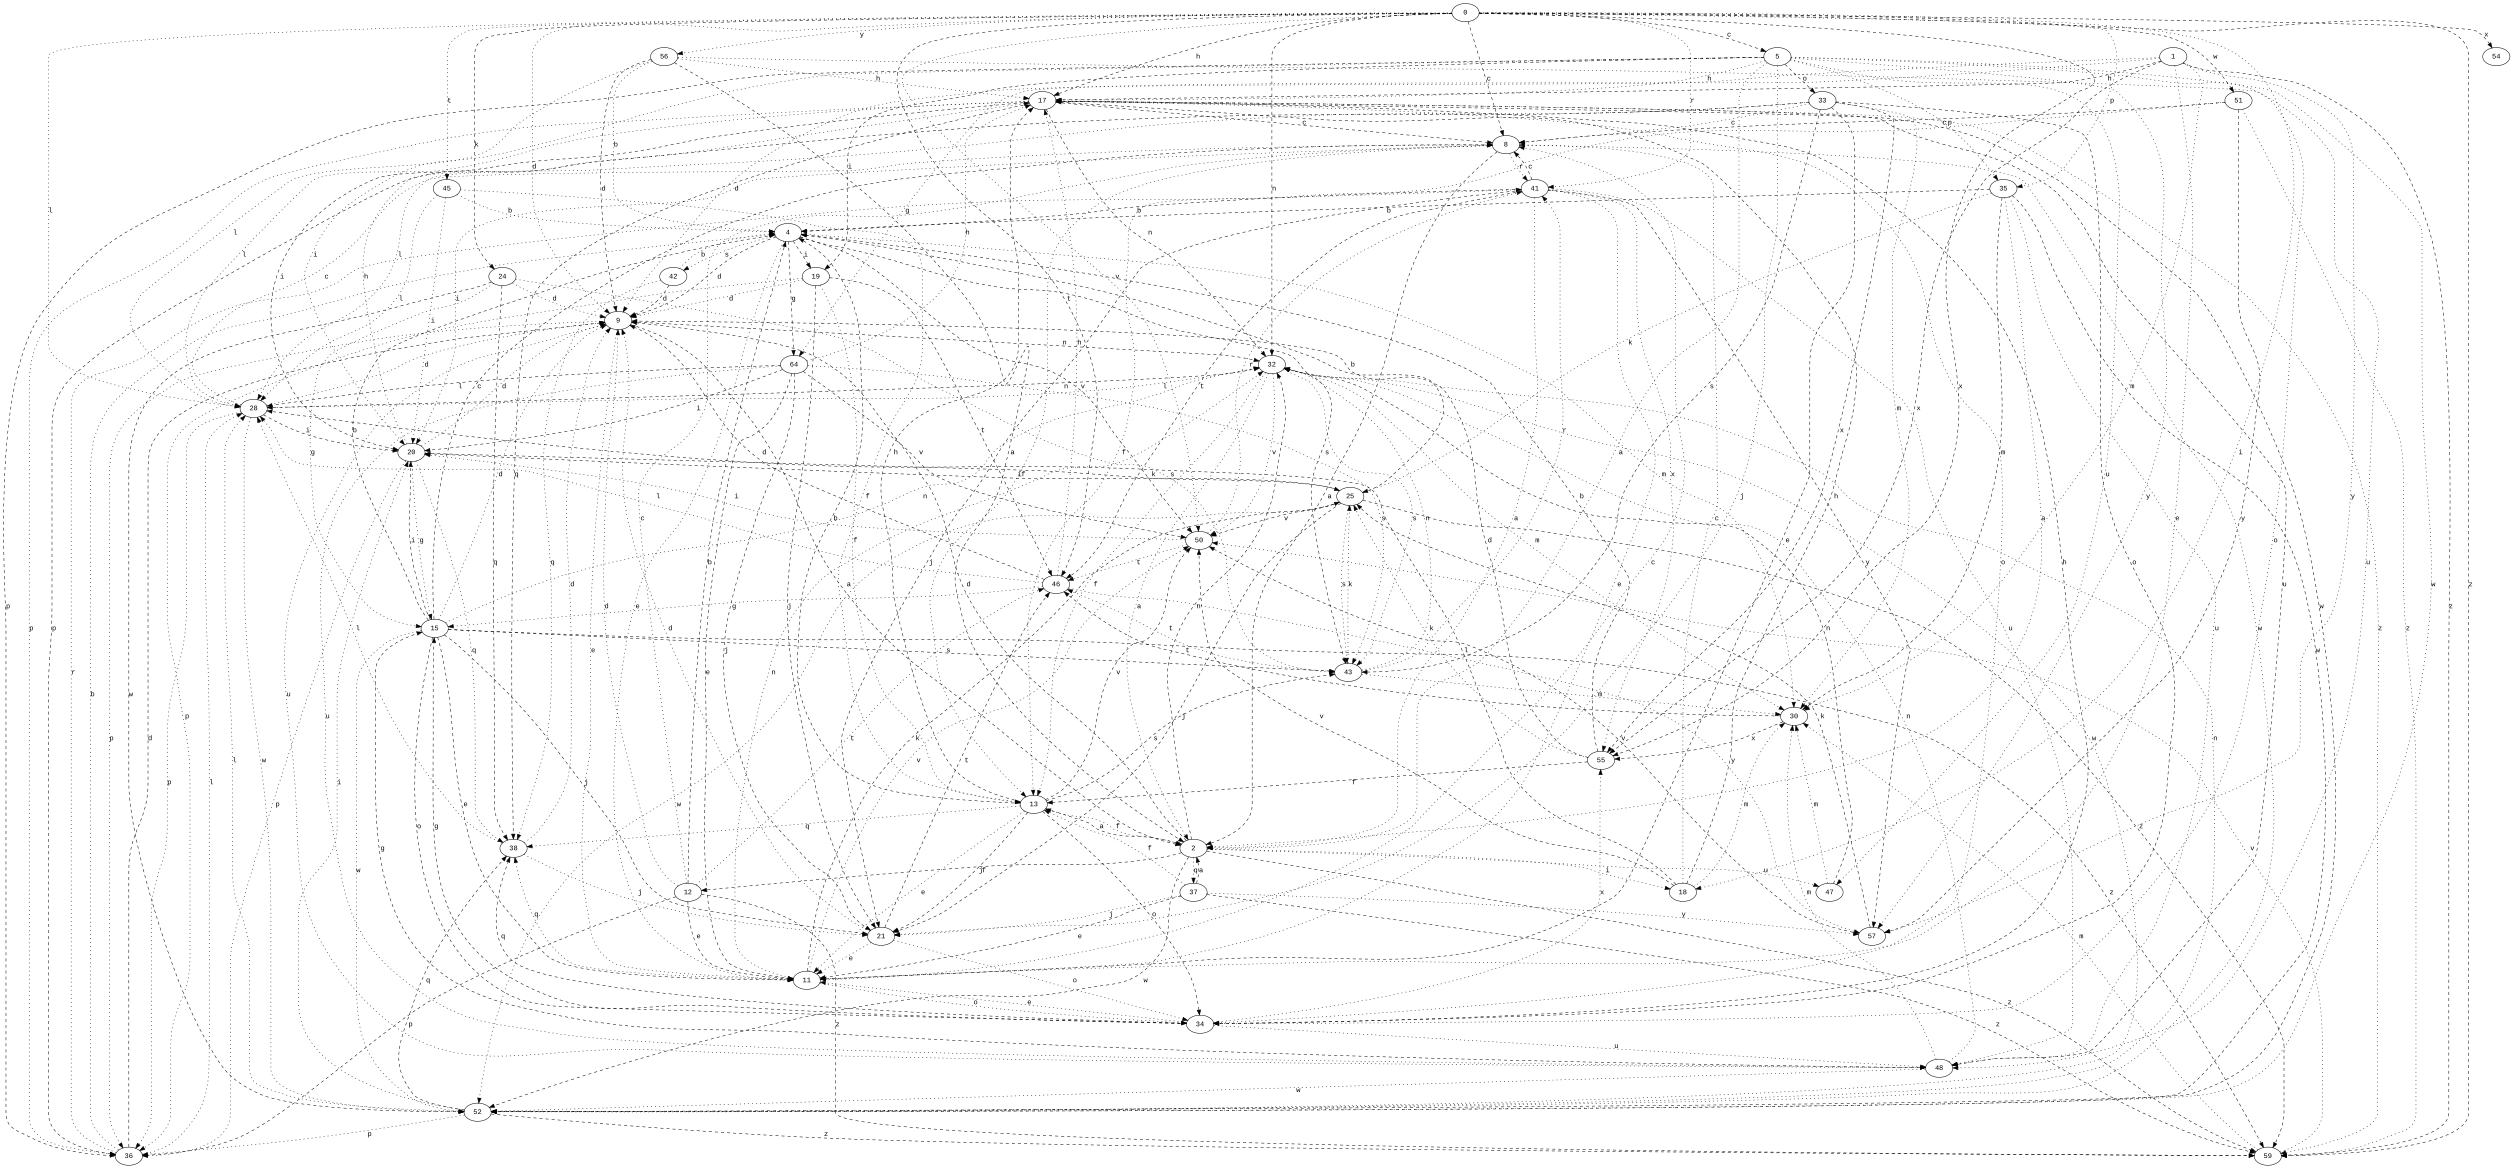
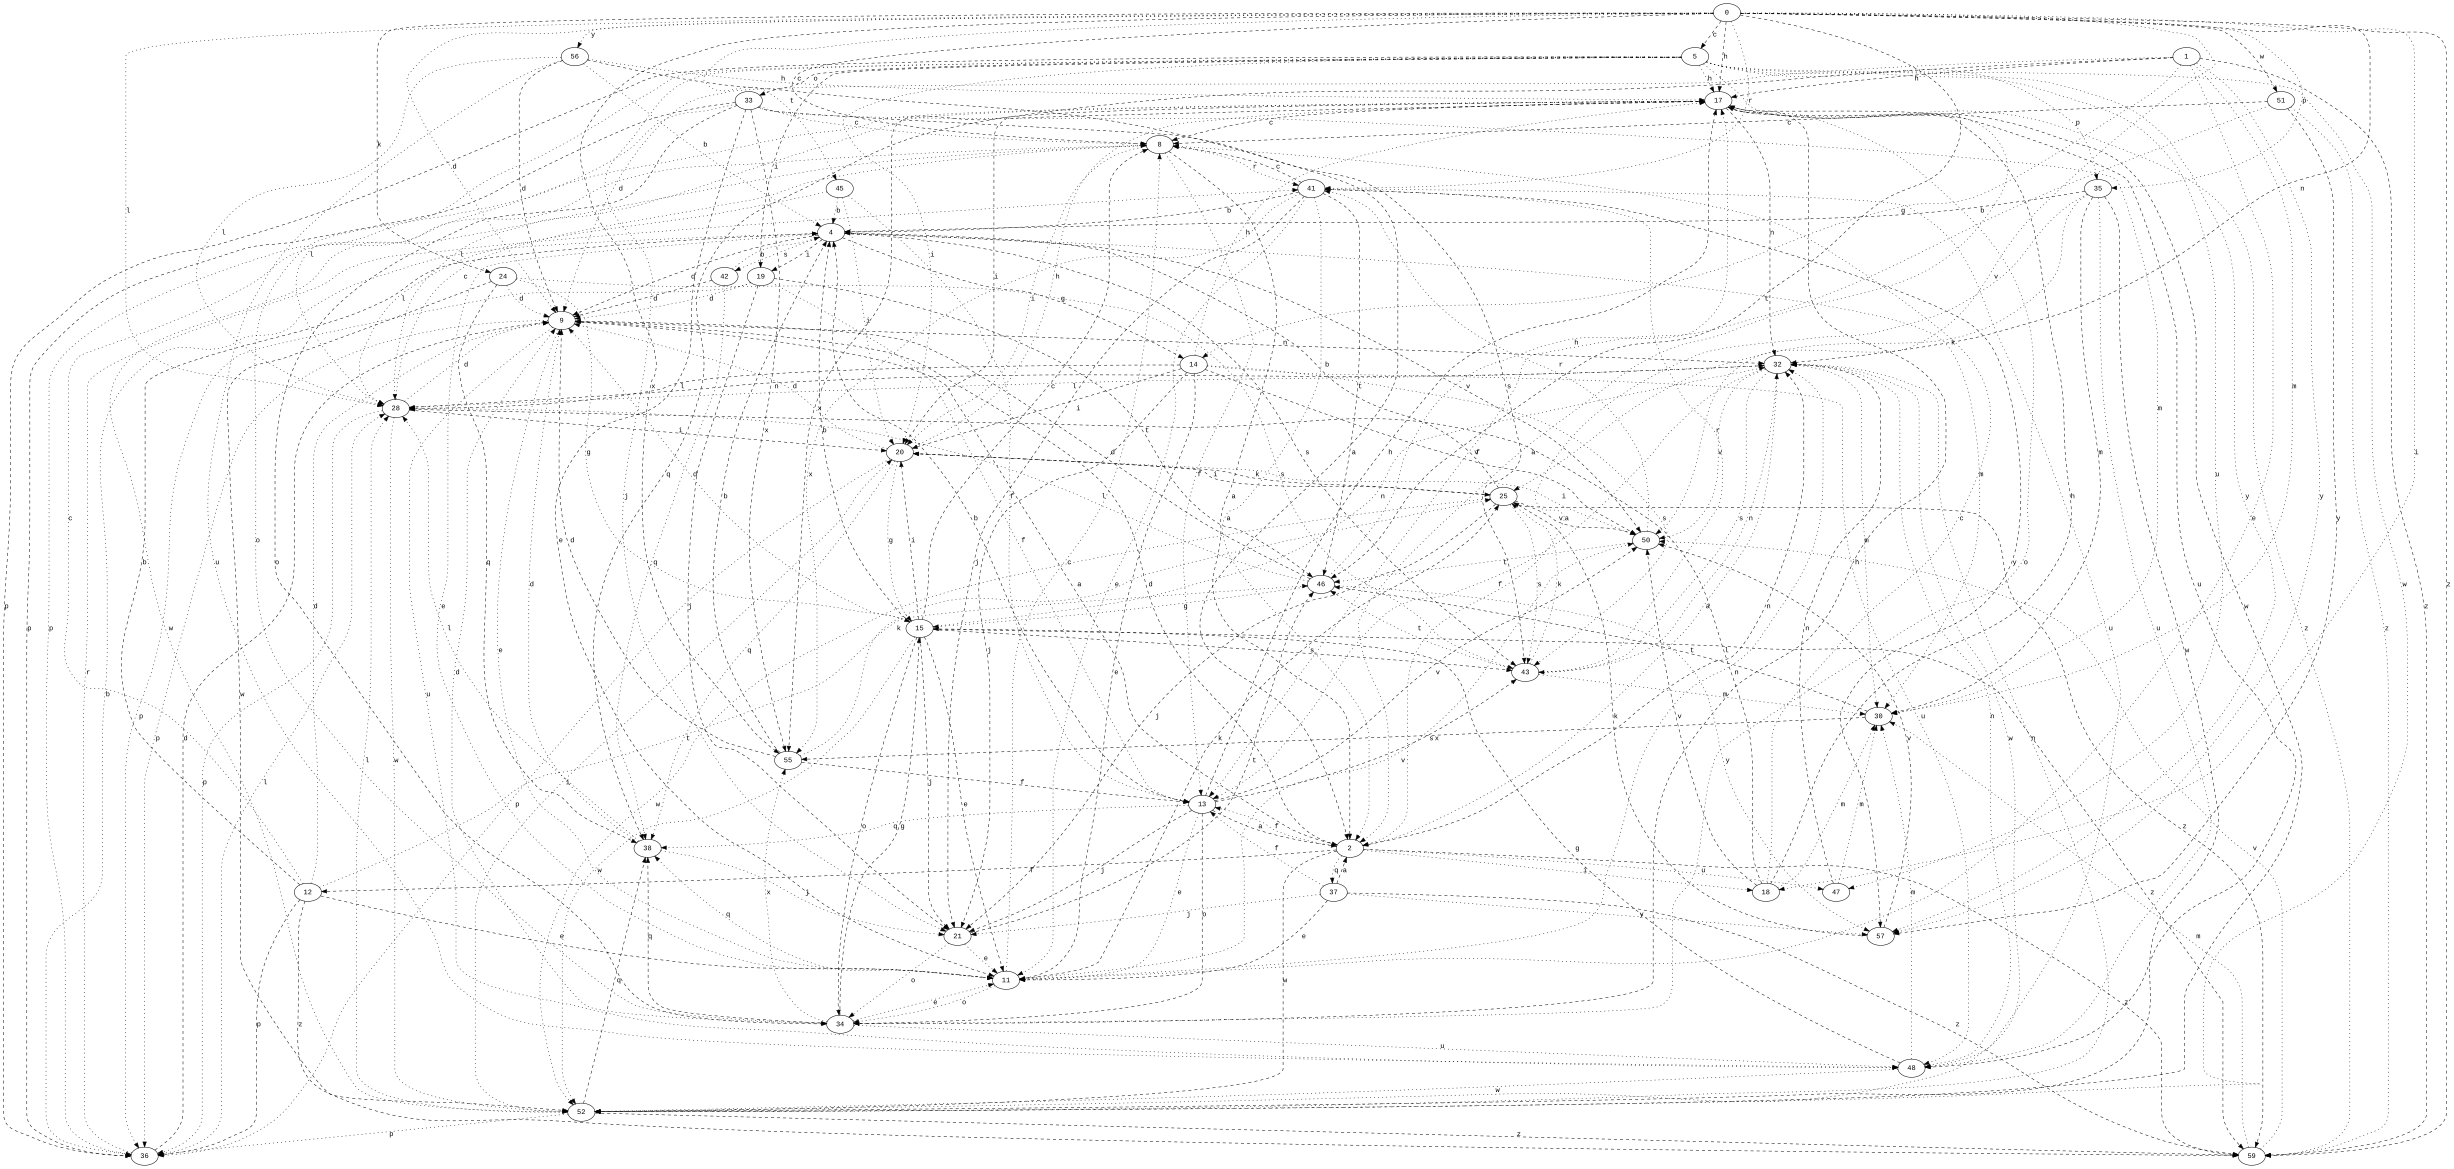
(2496, 57) -> none
(794, 365) -> (1194, 365)
(678, 662) -> (452, 798)
